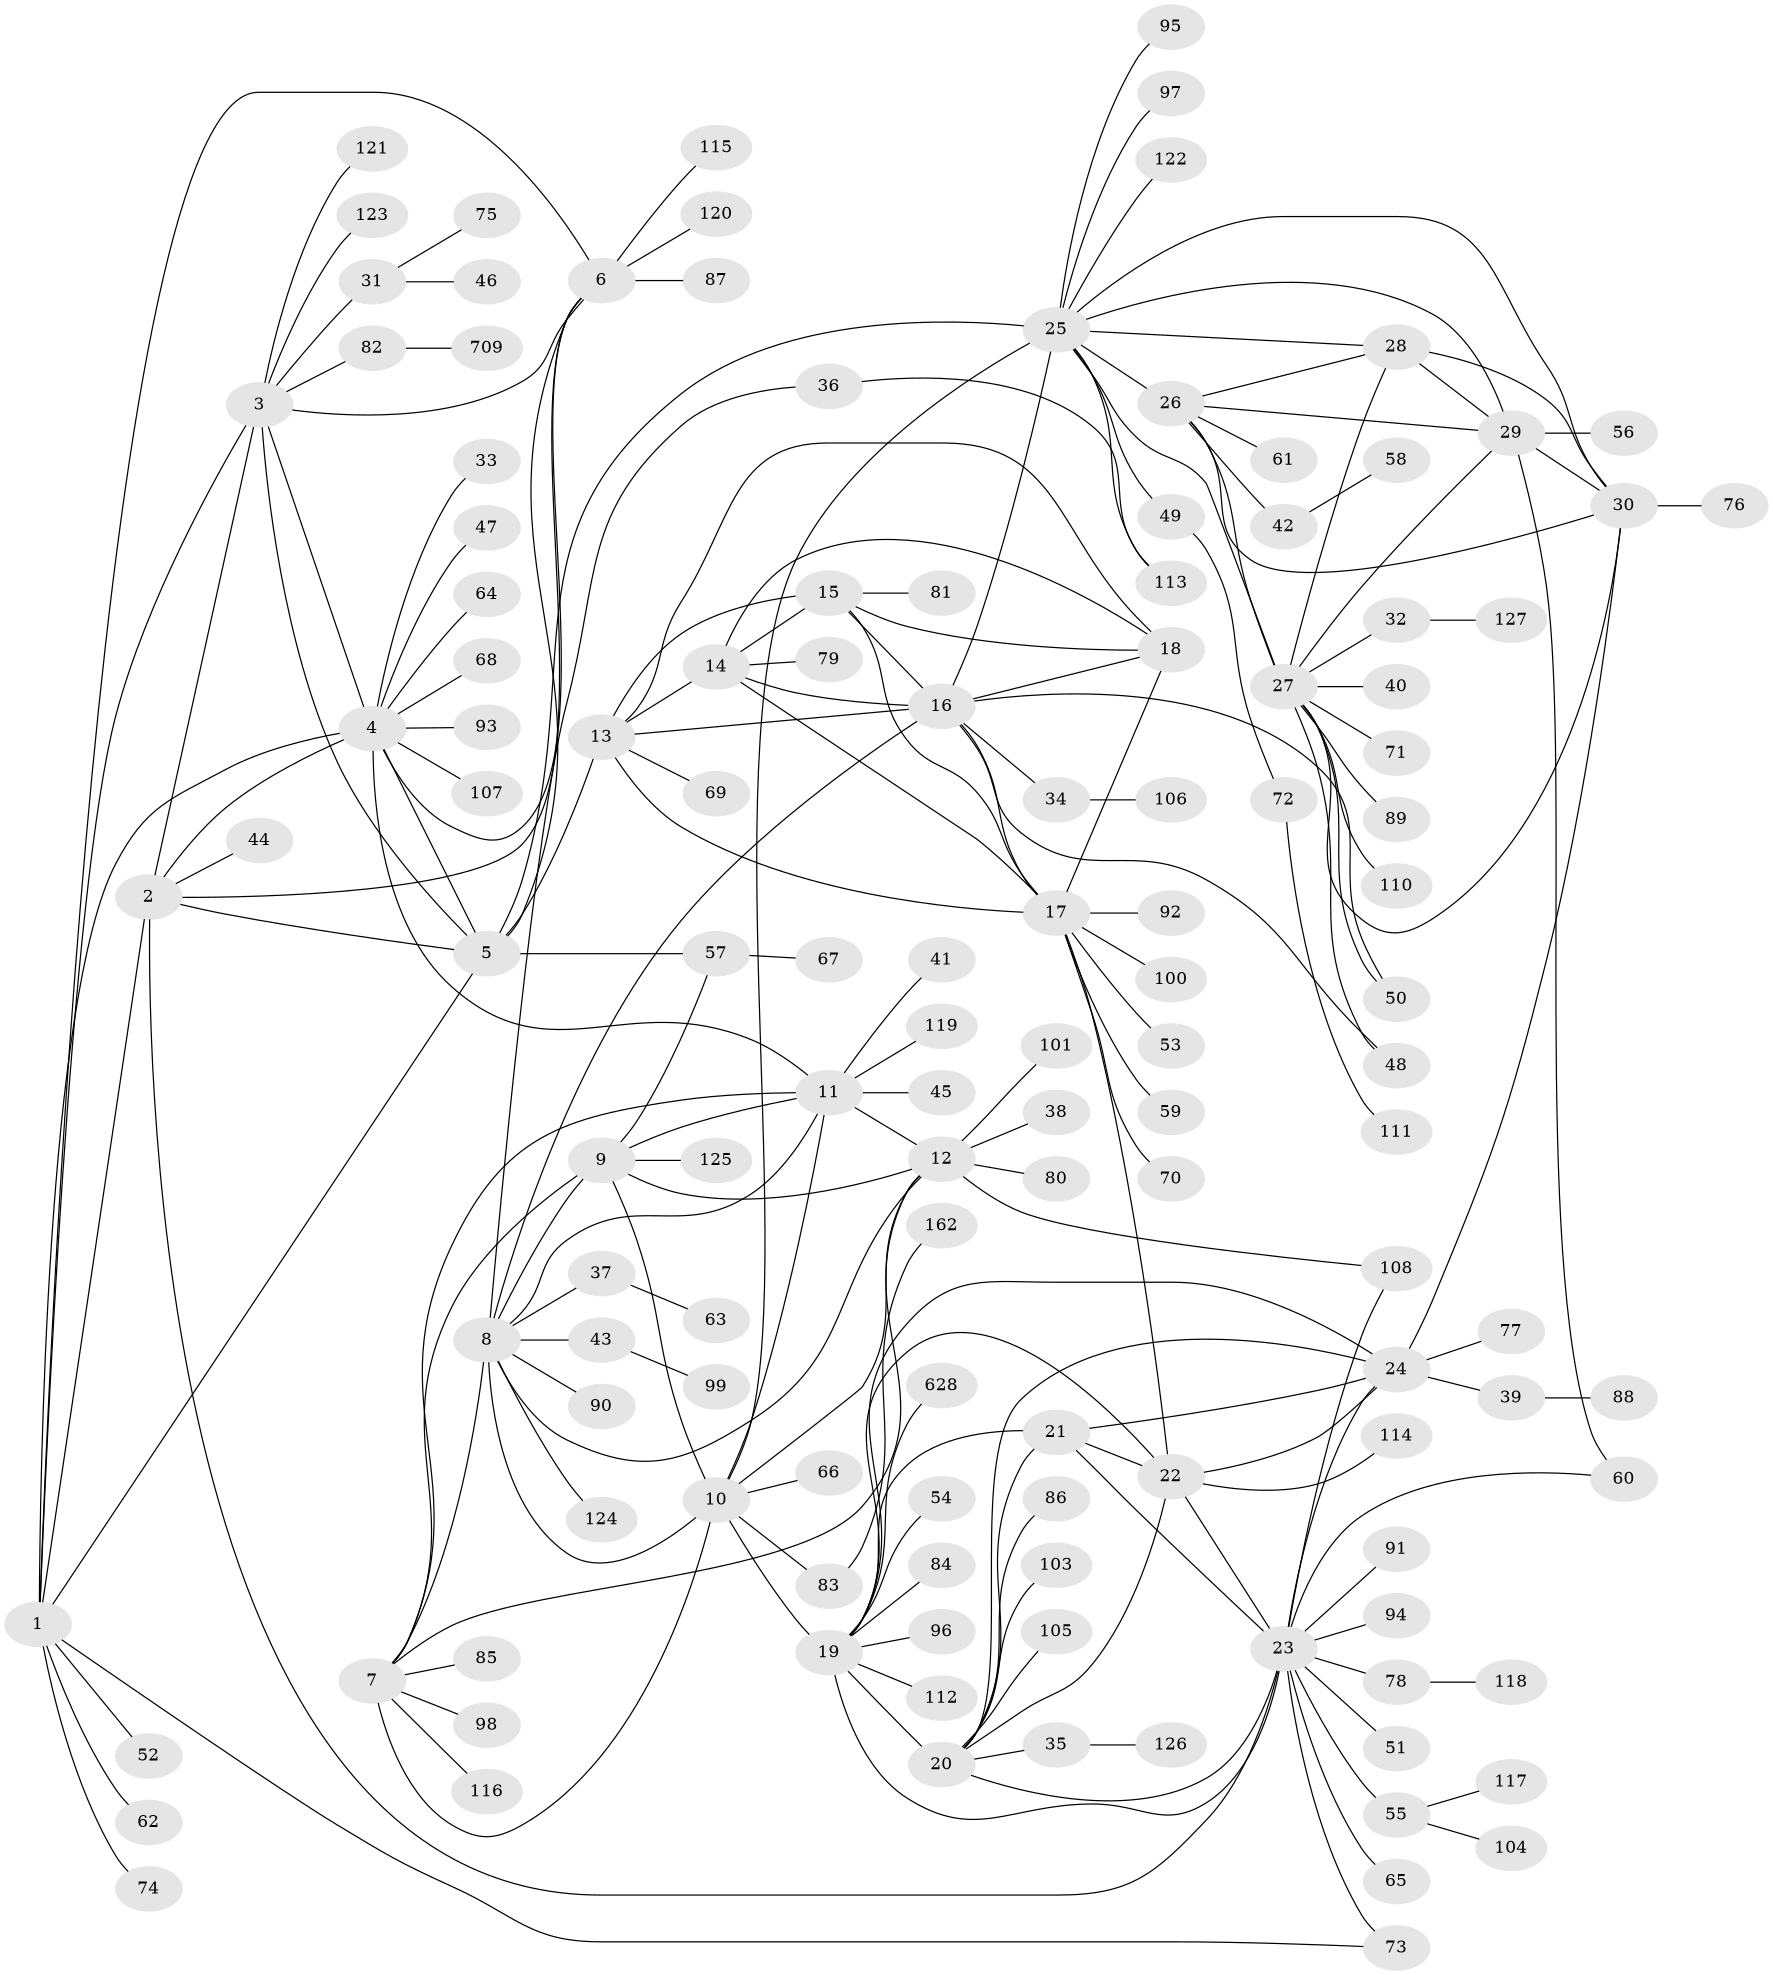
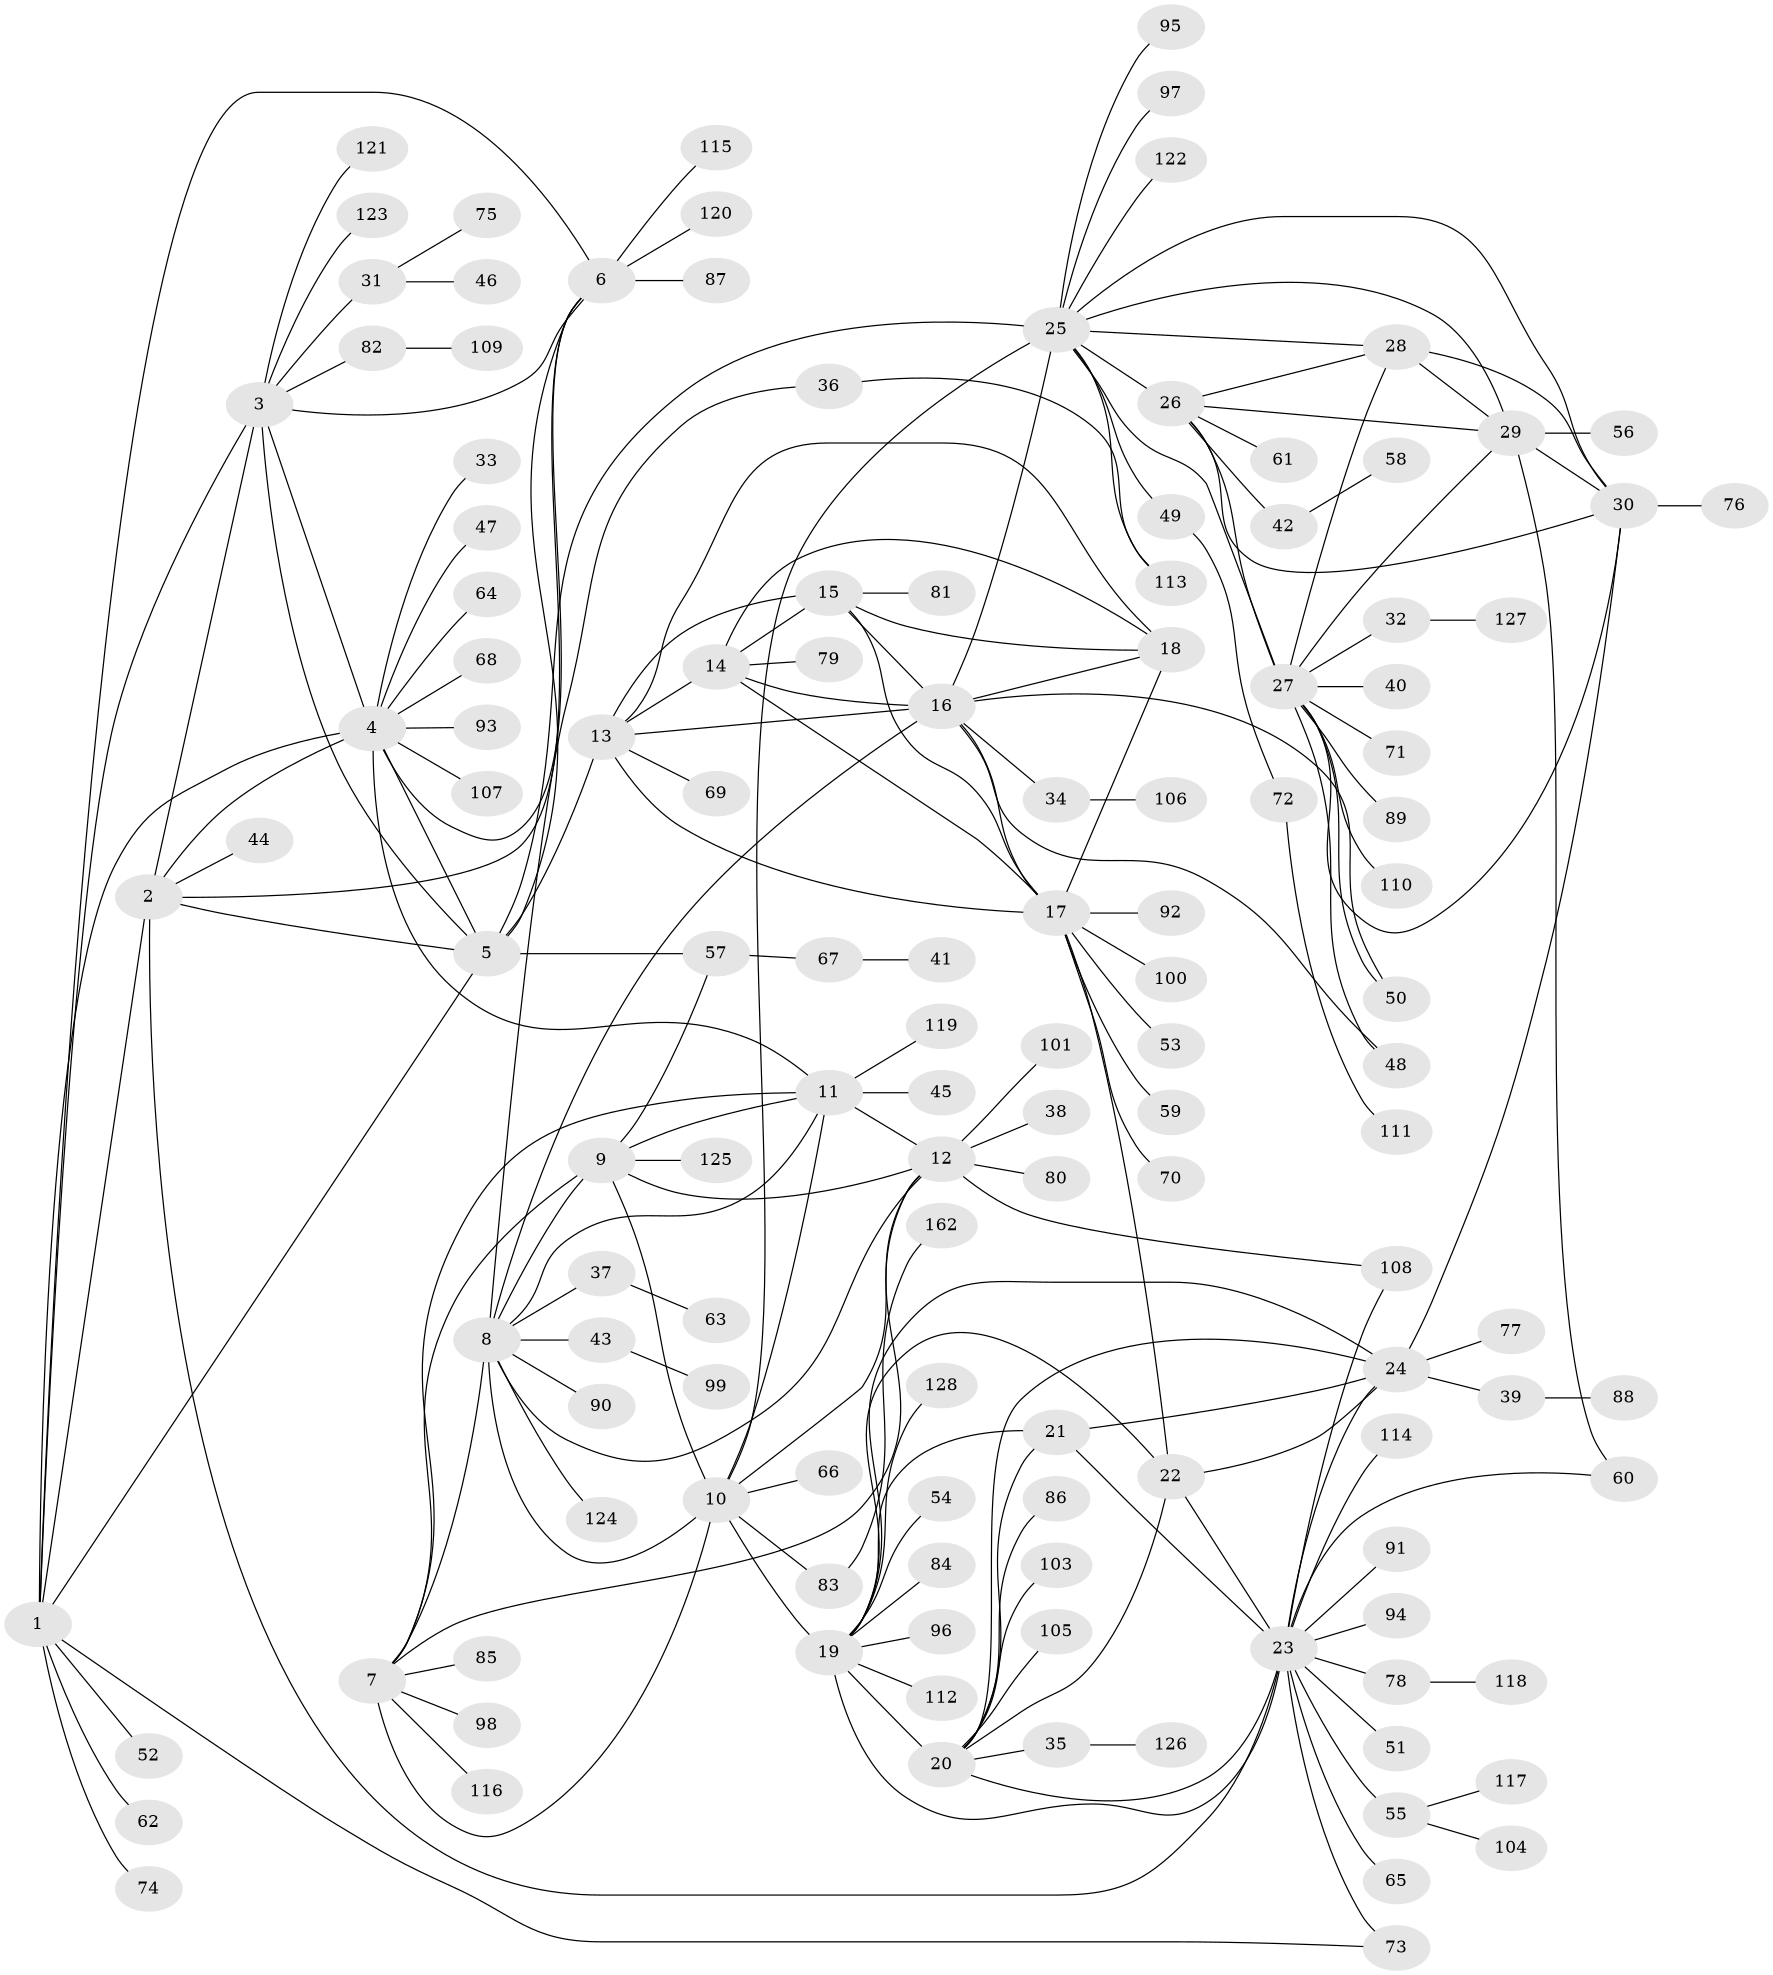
(487, 348) -> (487, 348)
(881, 1024) -> (886, 960)
(942, 1386) -> (942, 1386)
(1114, 1455) -> none
(1293, 1489) -> (1330, 1533)
